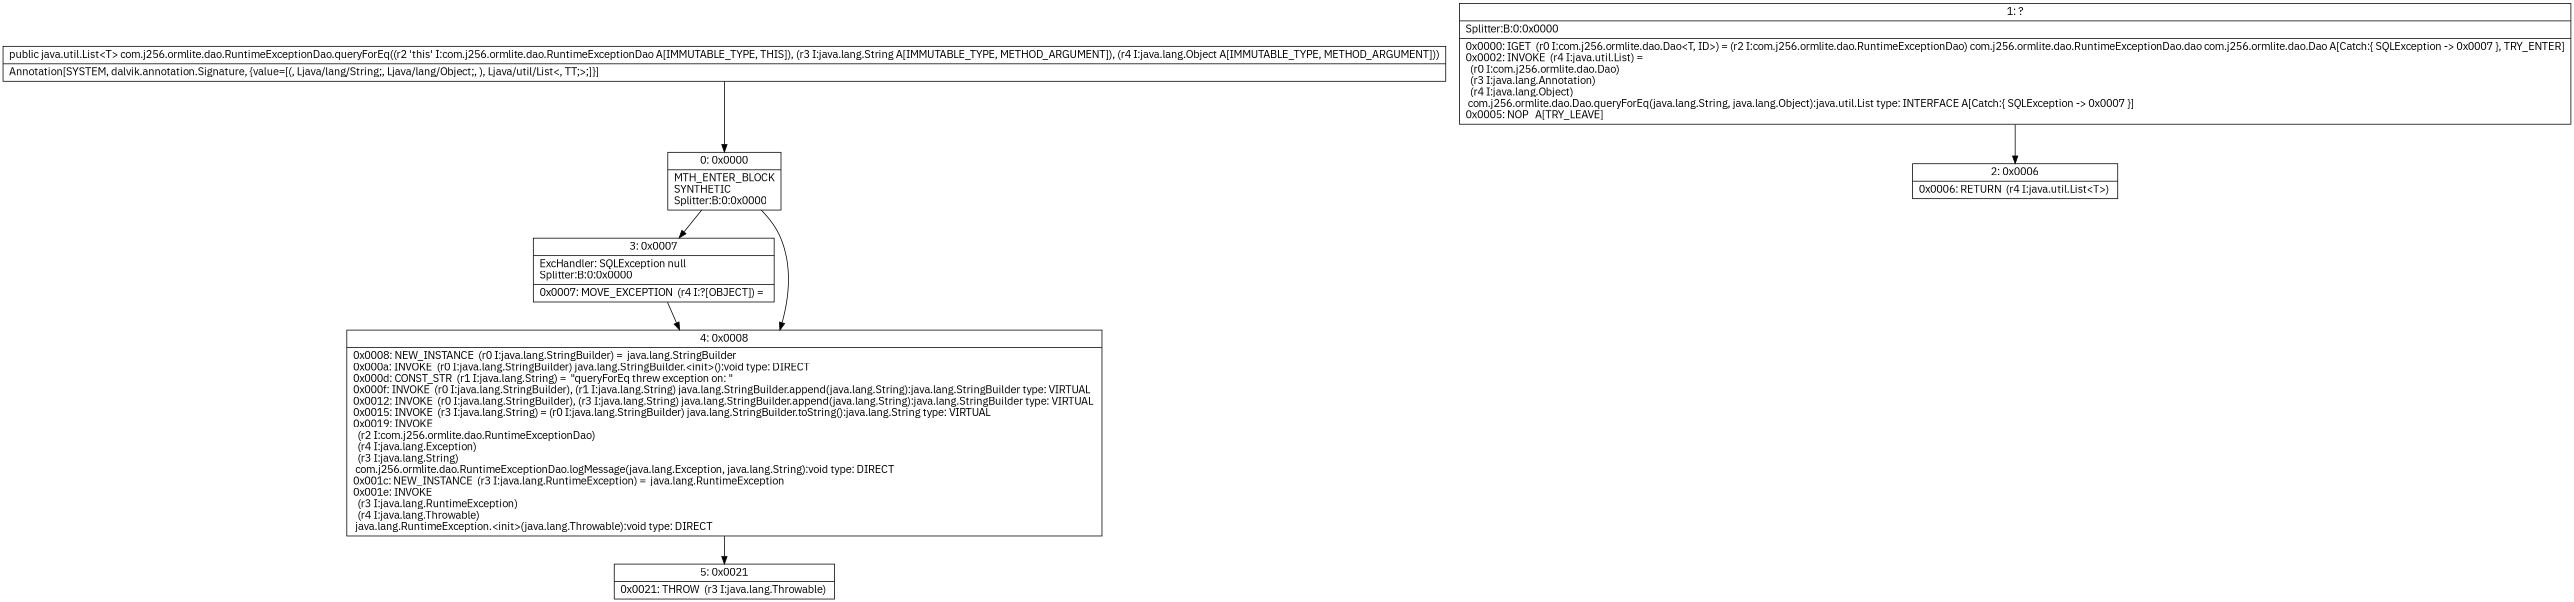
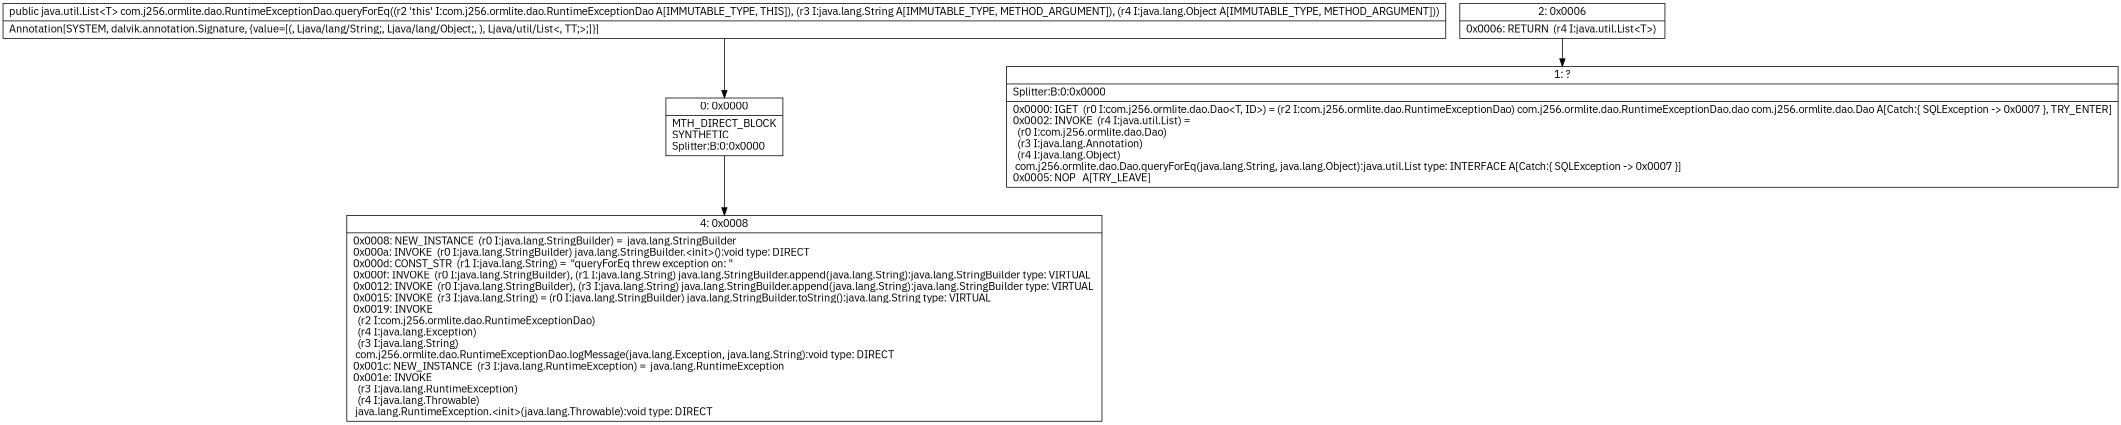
(2015, 140) -> (1562, 49)
(724, 178) -> (724, 124)
(654, 270) -> none
(724, 582) -> none
